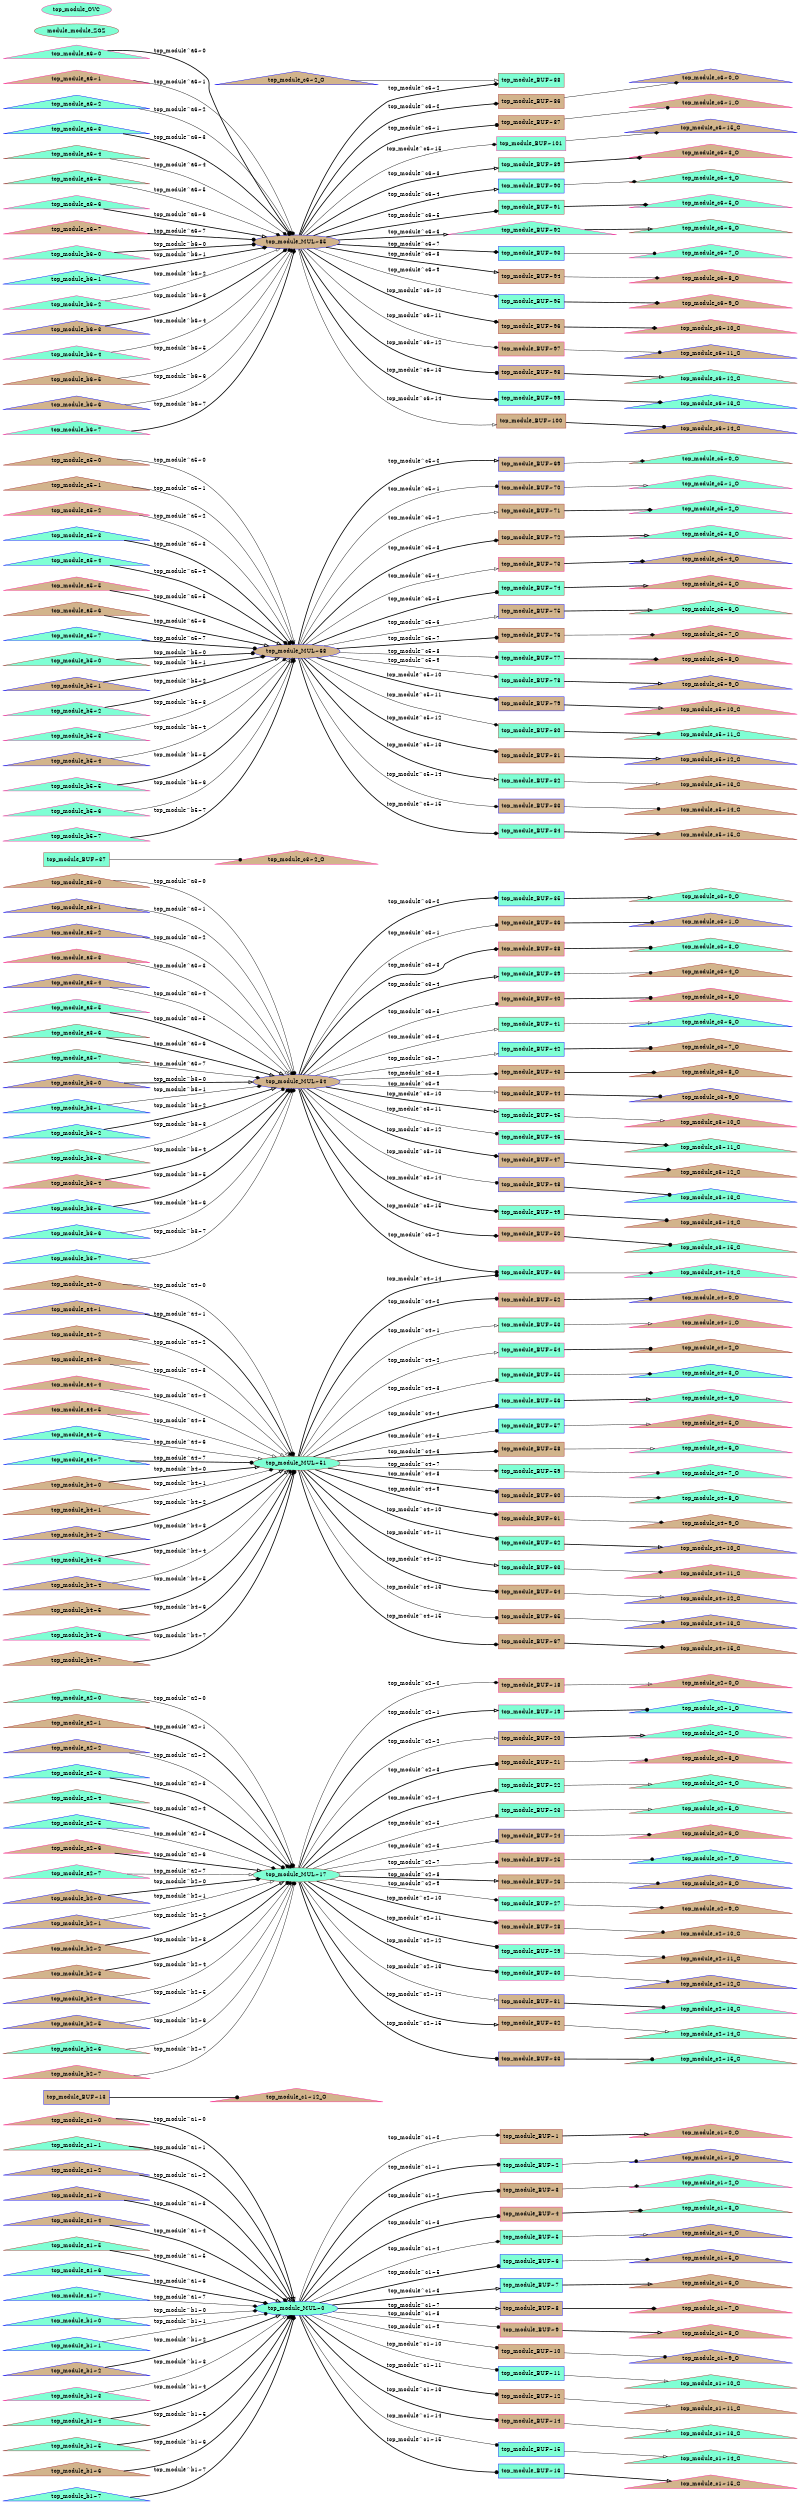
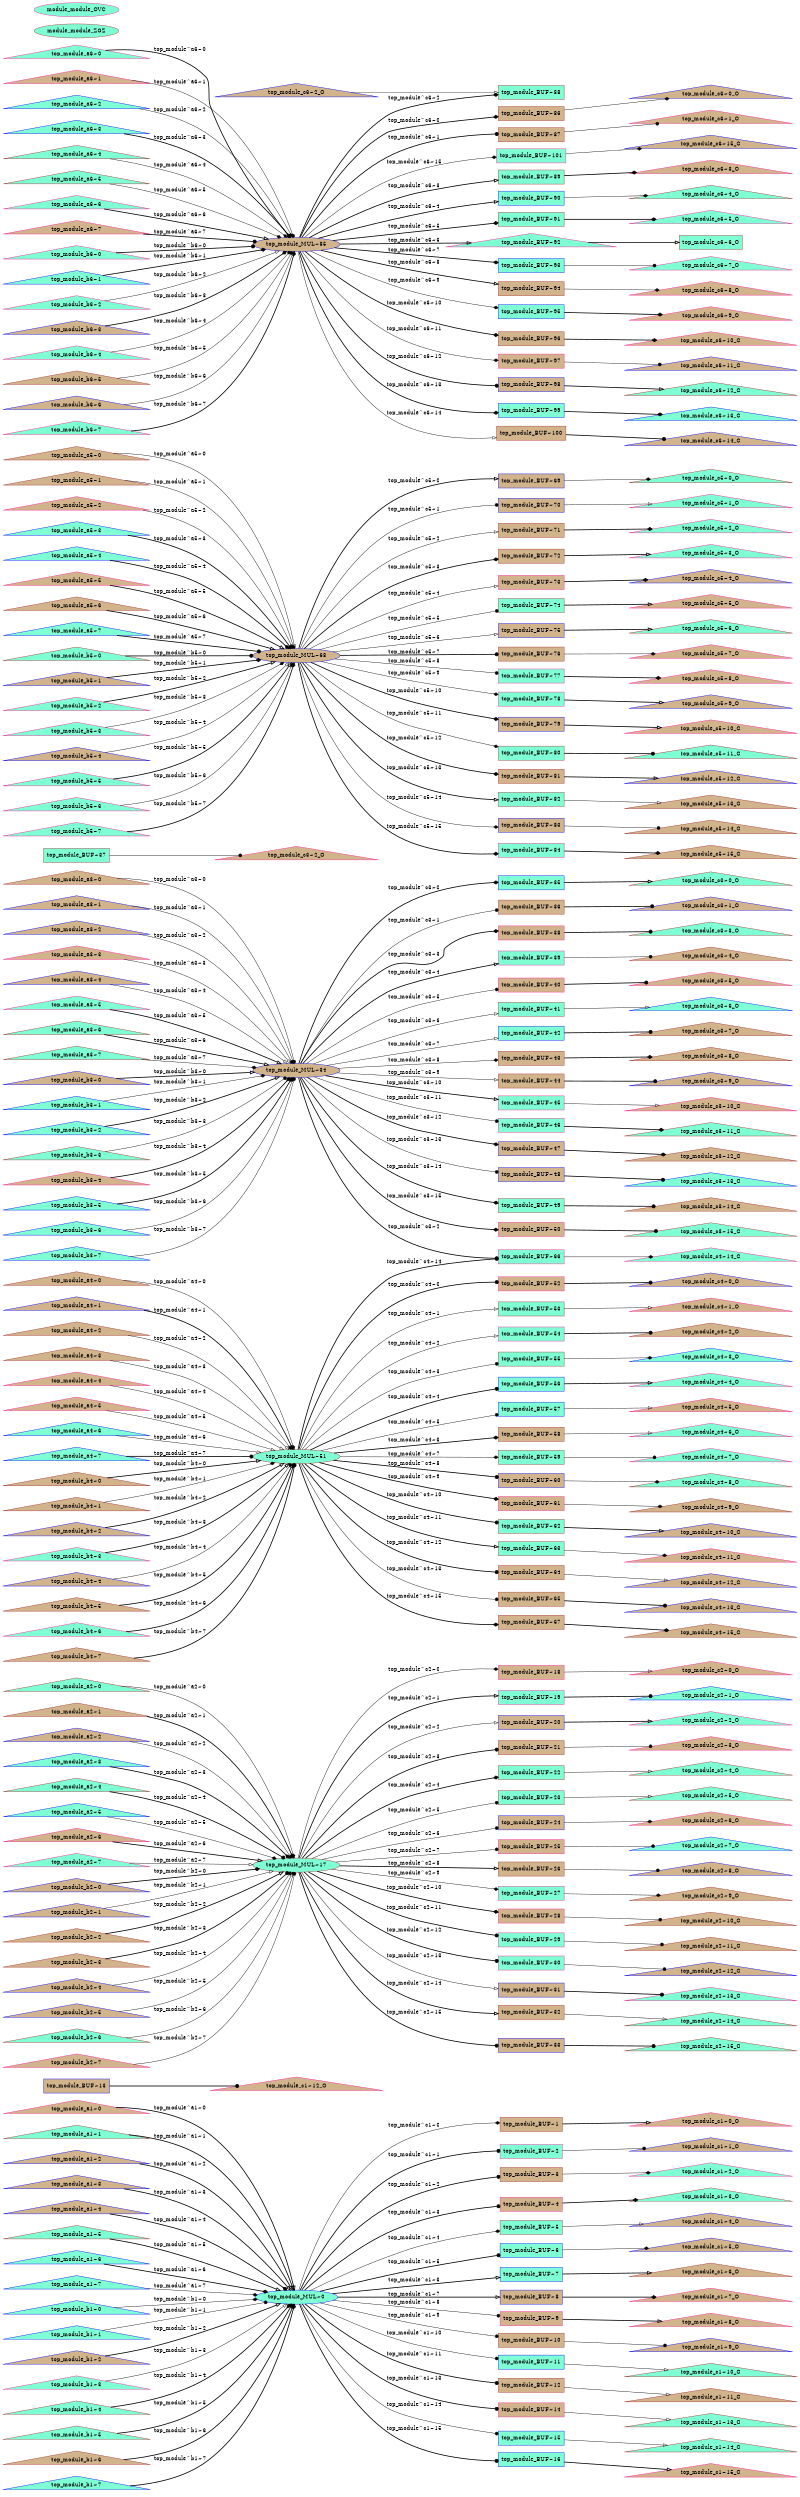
(77, 10) -> (77, 10)
(711, 228) -> (711, 242)
(402, 612) -> (407, 628)
(613, 1620) -> (614, 1603)
